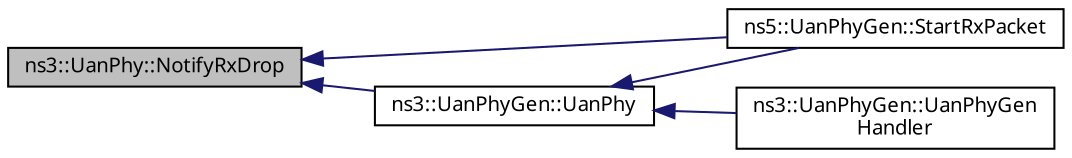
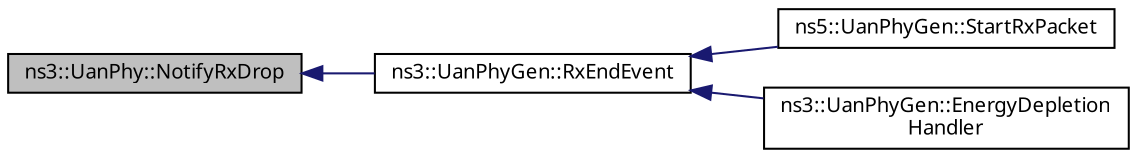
(525, 48) -> none
(514, 106) -> (533, 73)
(895, 118) -> (946, 118)
